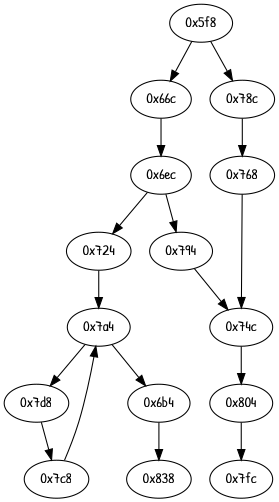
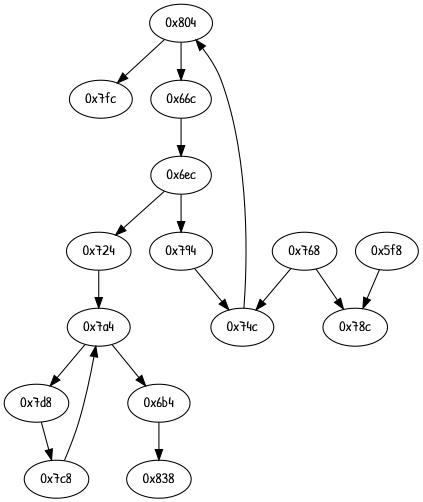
(184, 56) -> (181, 56)
(242, 132) -> (327, 284)
